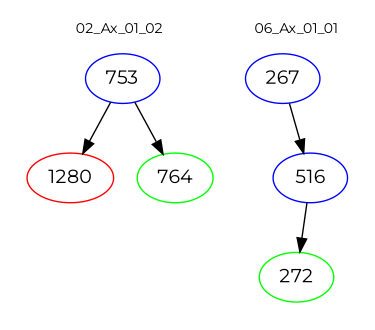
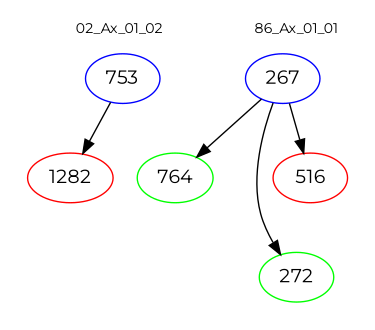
(297, 30) -> (297, 30)
(146, 122) -> (244, 115)
(70, 178) -> (70, 178)
(310, 178) -> (310, 178)
(304, 220) -> (257, 173)
